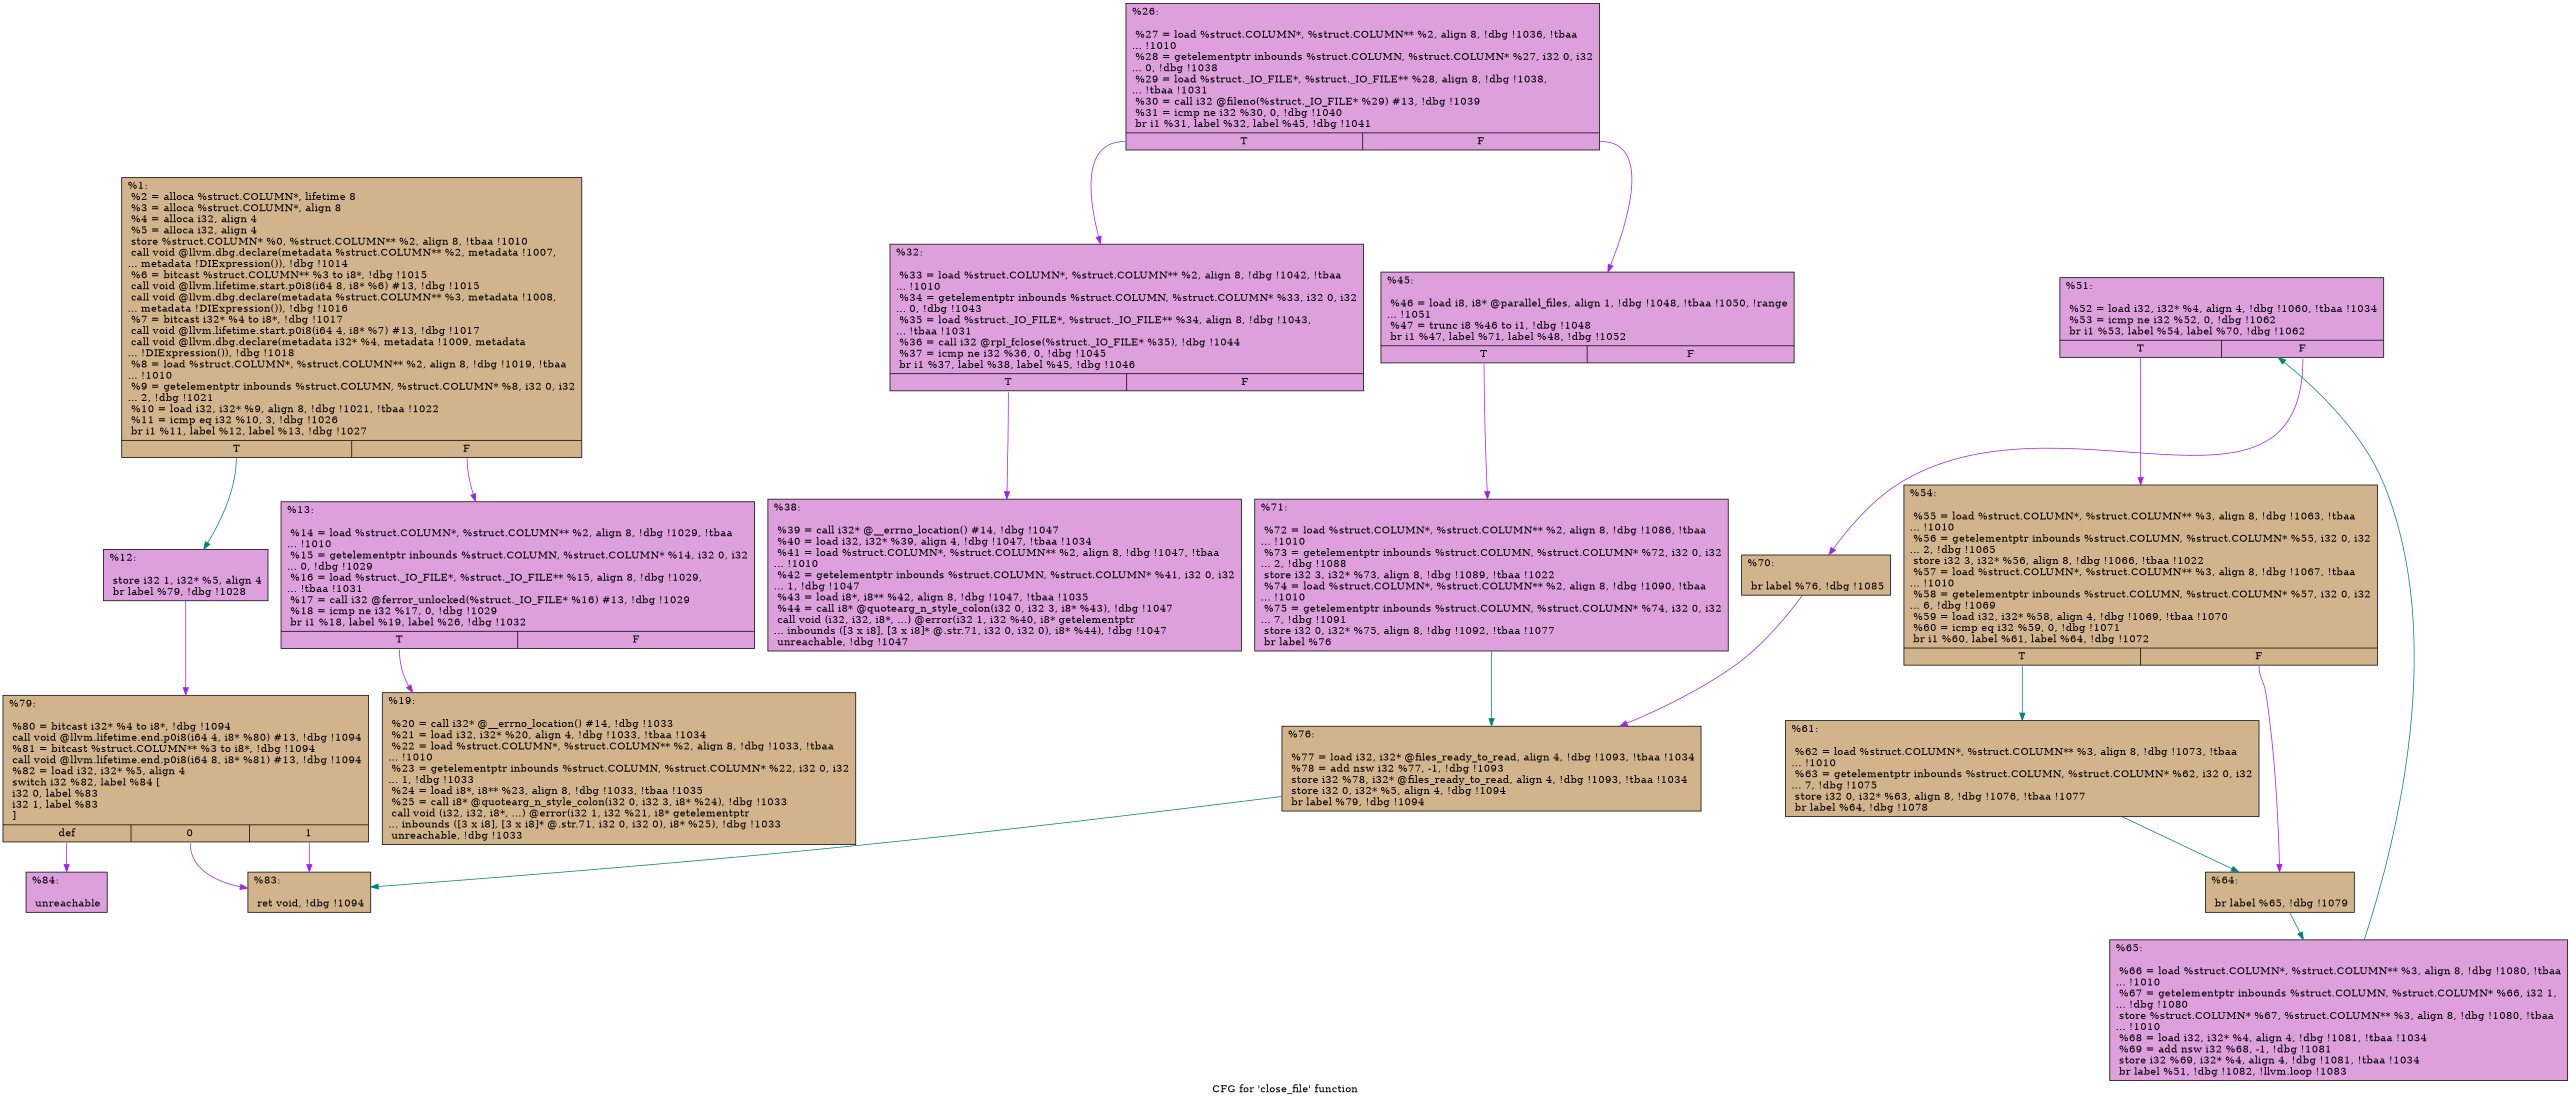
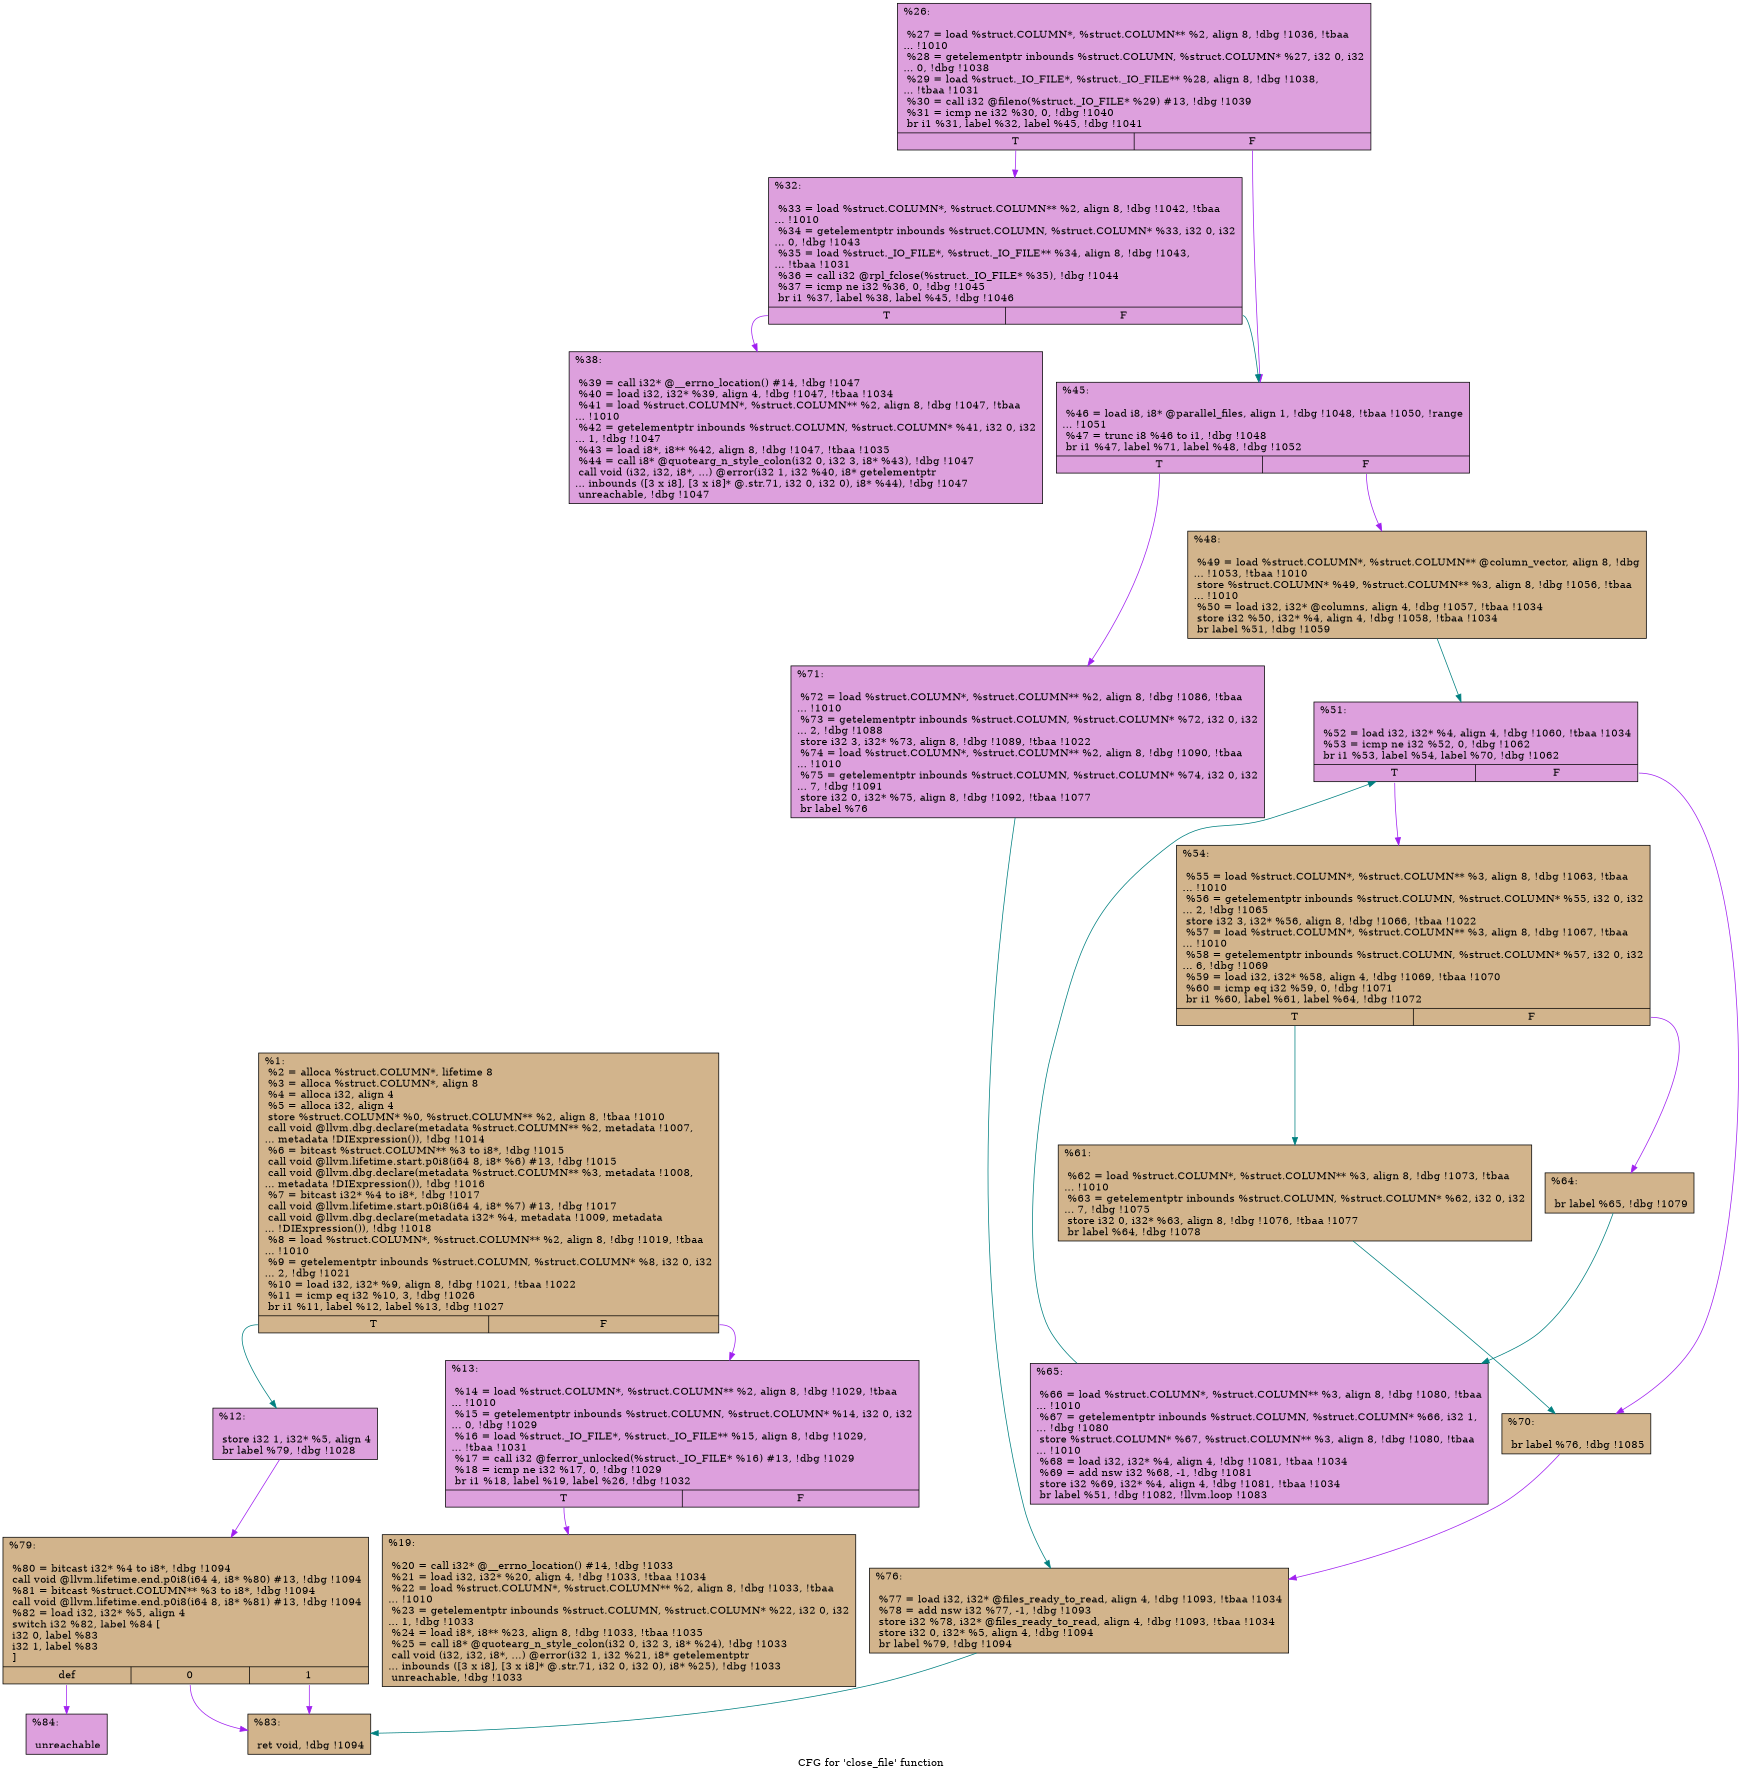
none -> (1253, 344)
none -> (1417, 585)
(2177, 843) -> (1452, 1324)
